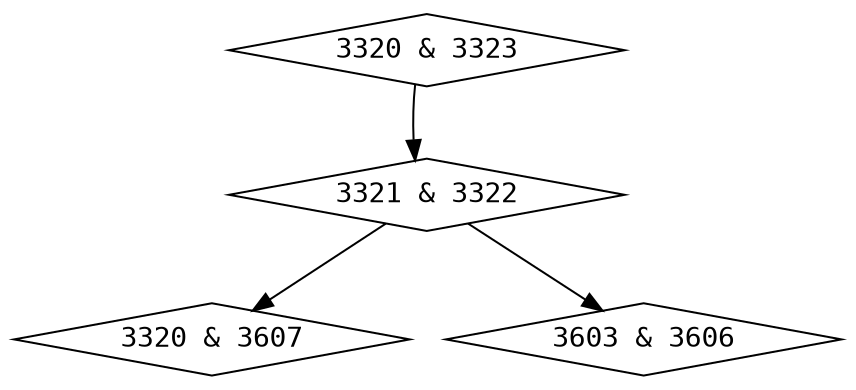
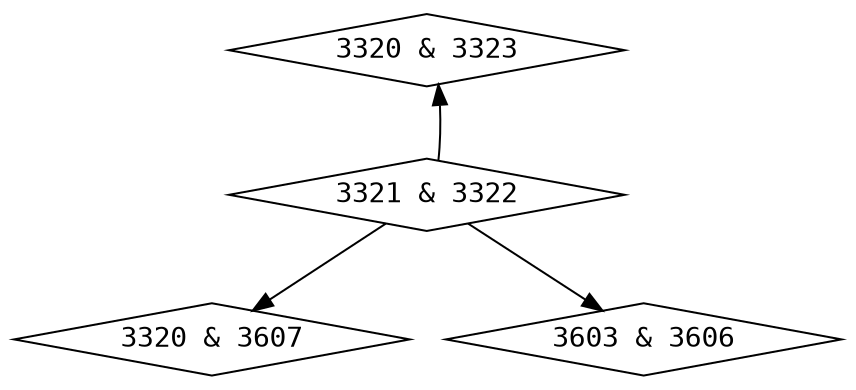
(413, 112) -> (440, 133)
